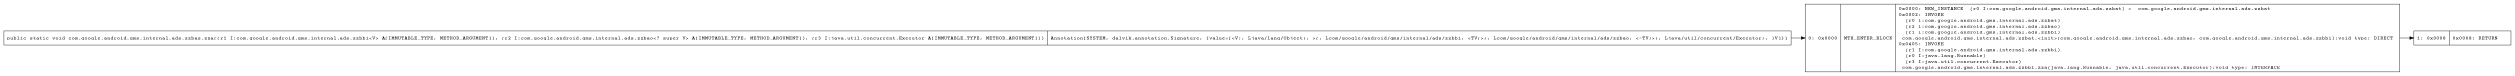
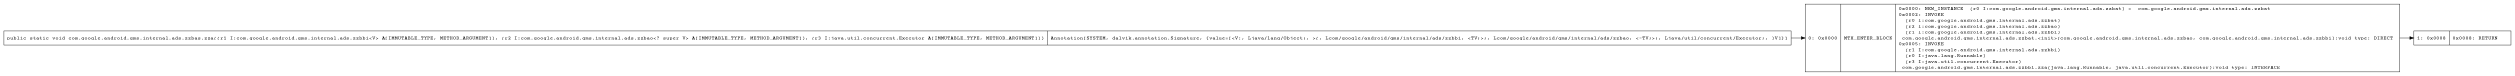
(1925, 44) -> (1925, 44)
